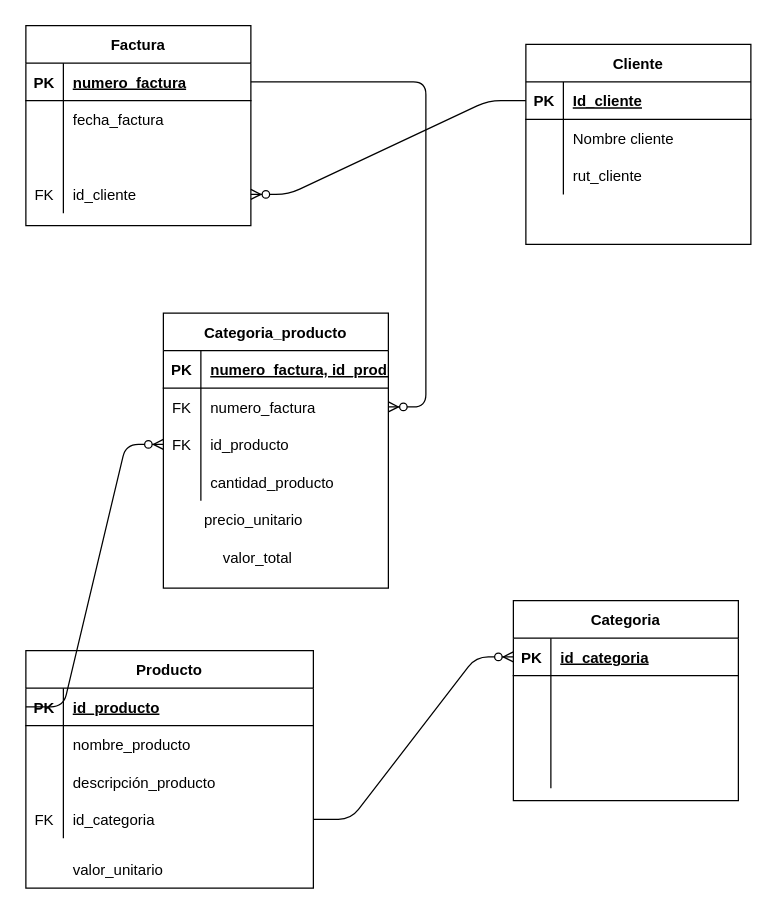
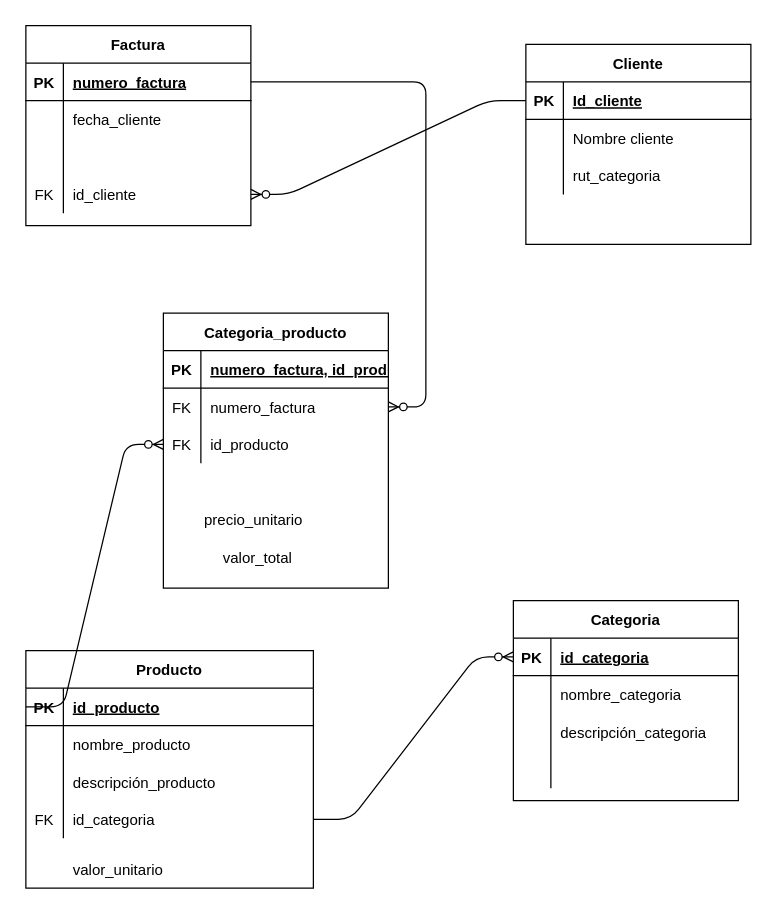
(127, 120) -> (123, 120)
(615, 176) -> (625, 176)
(294, 482) -> none
none -> (644, 694)
none -> (644, 732)
